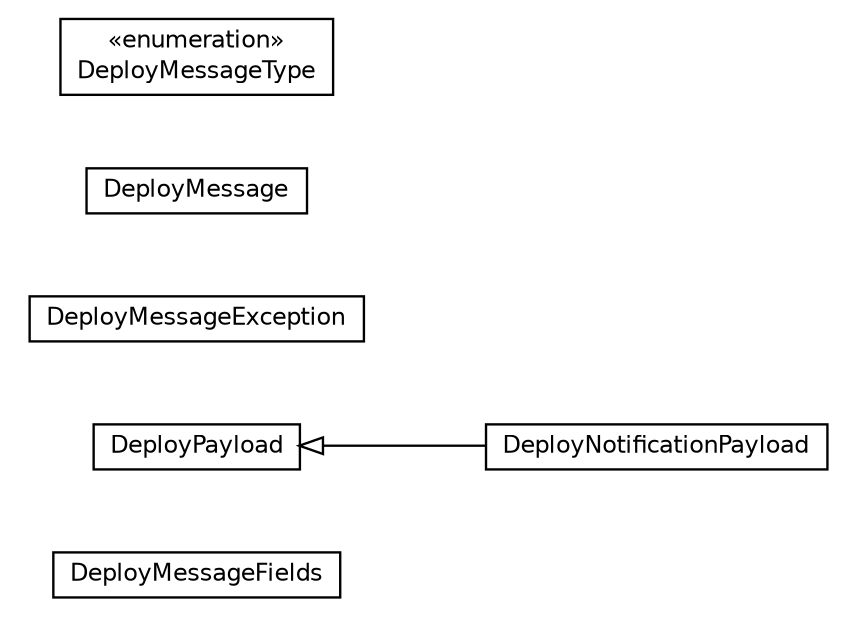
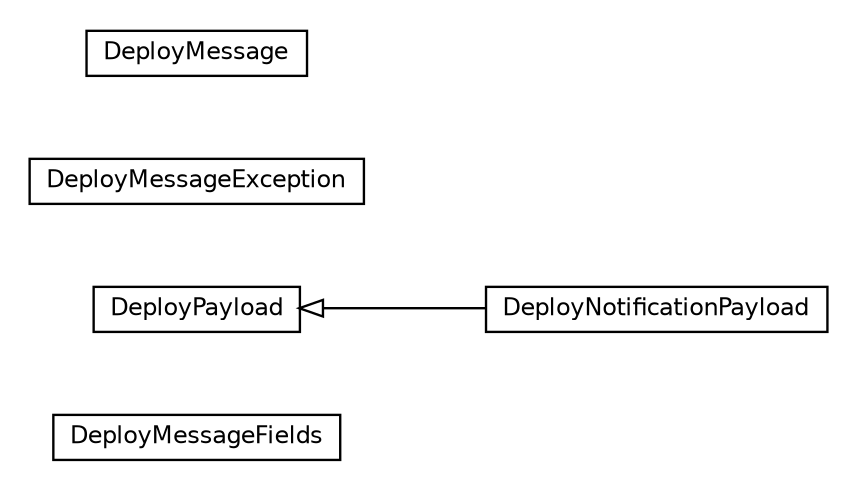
(196, 57) -> none
